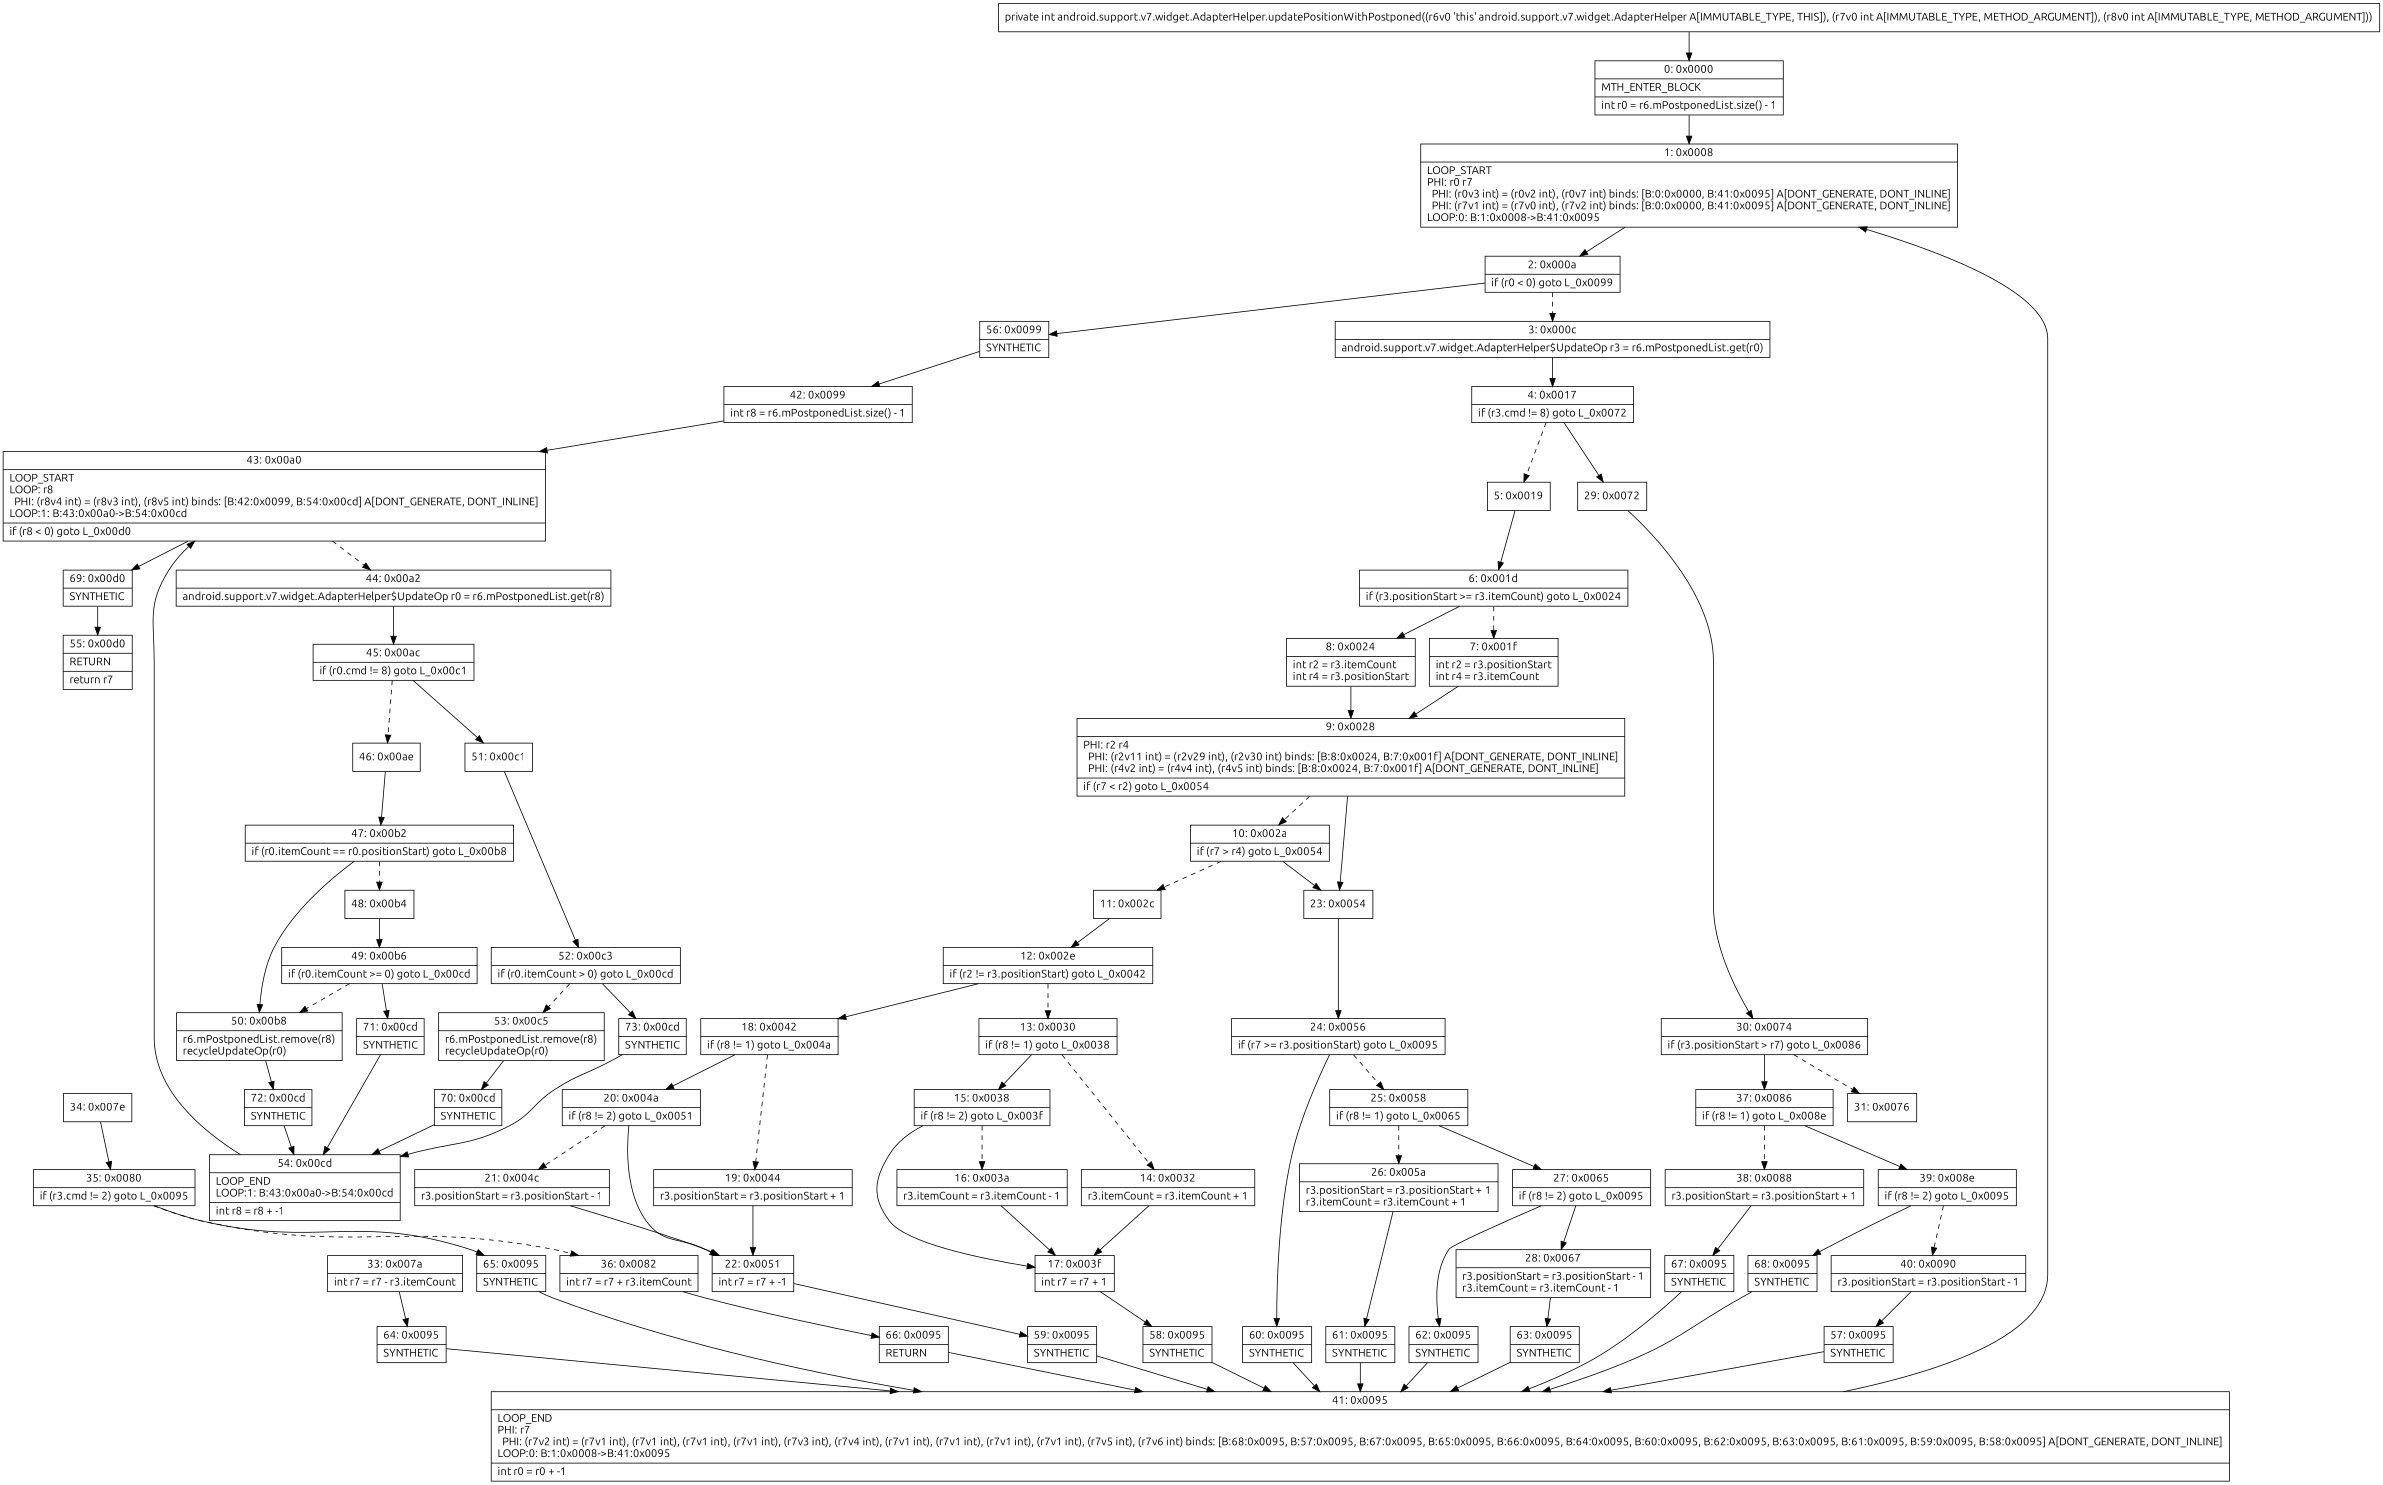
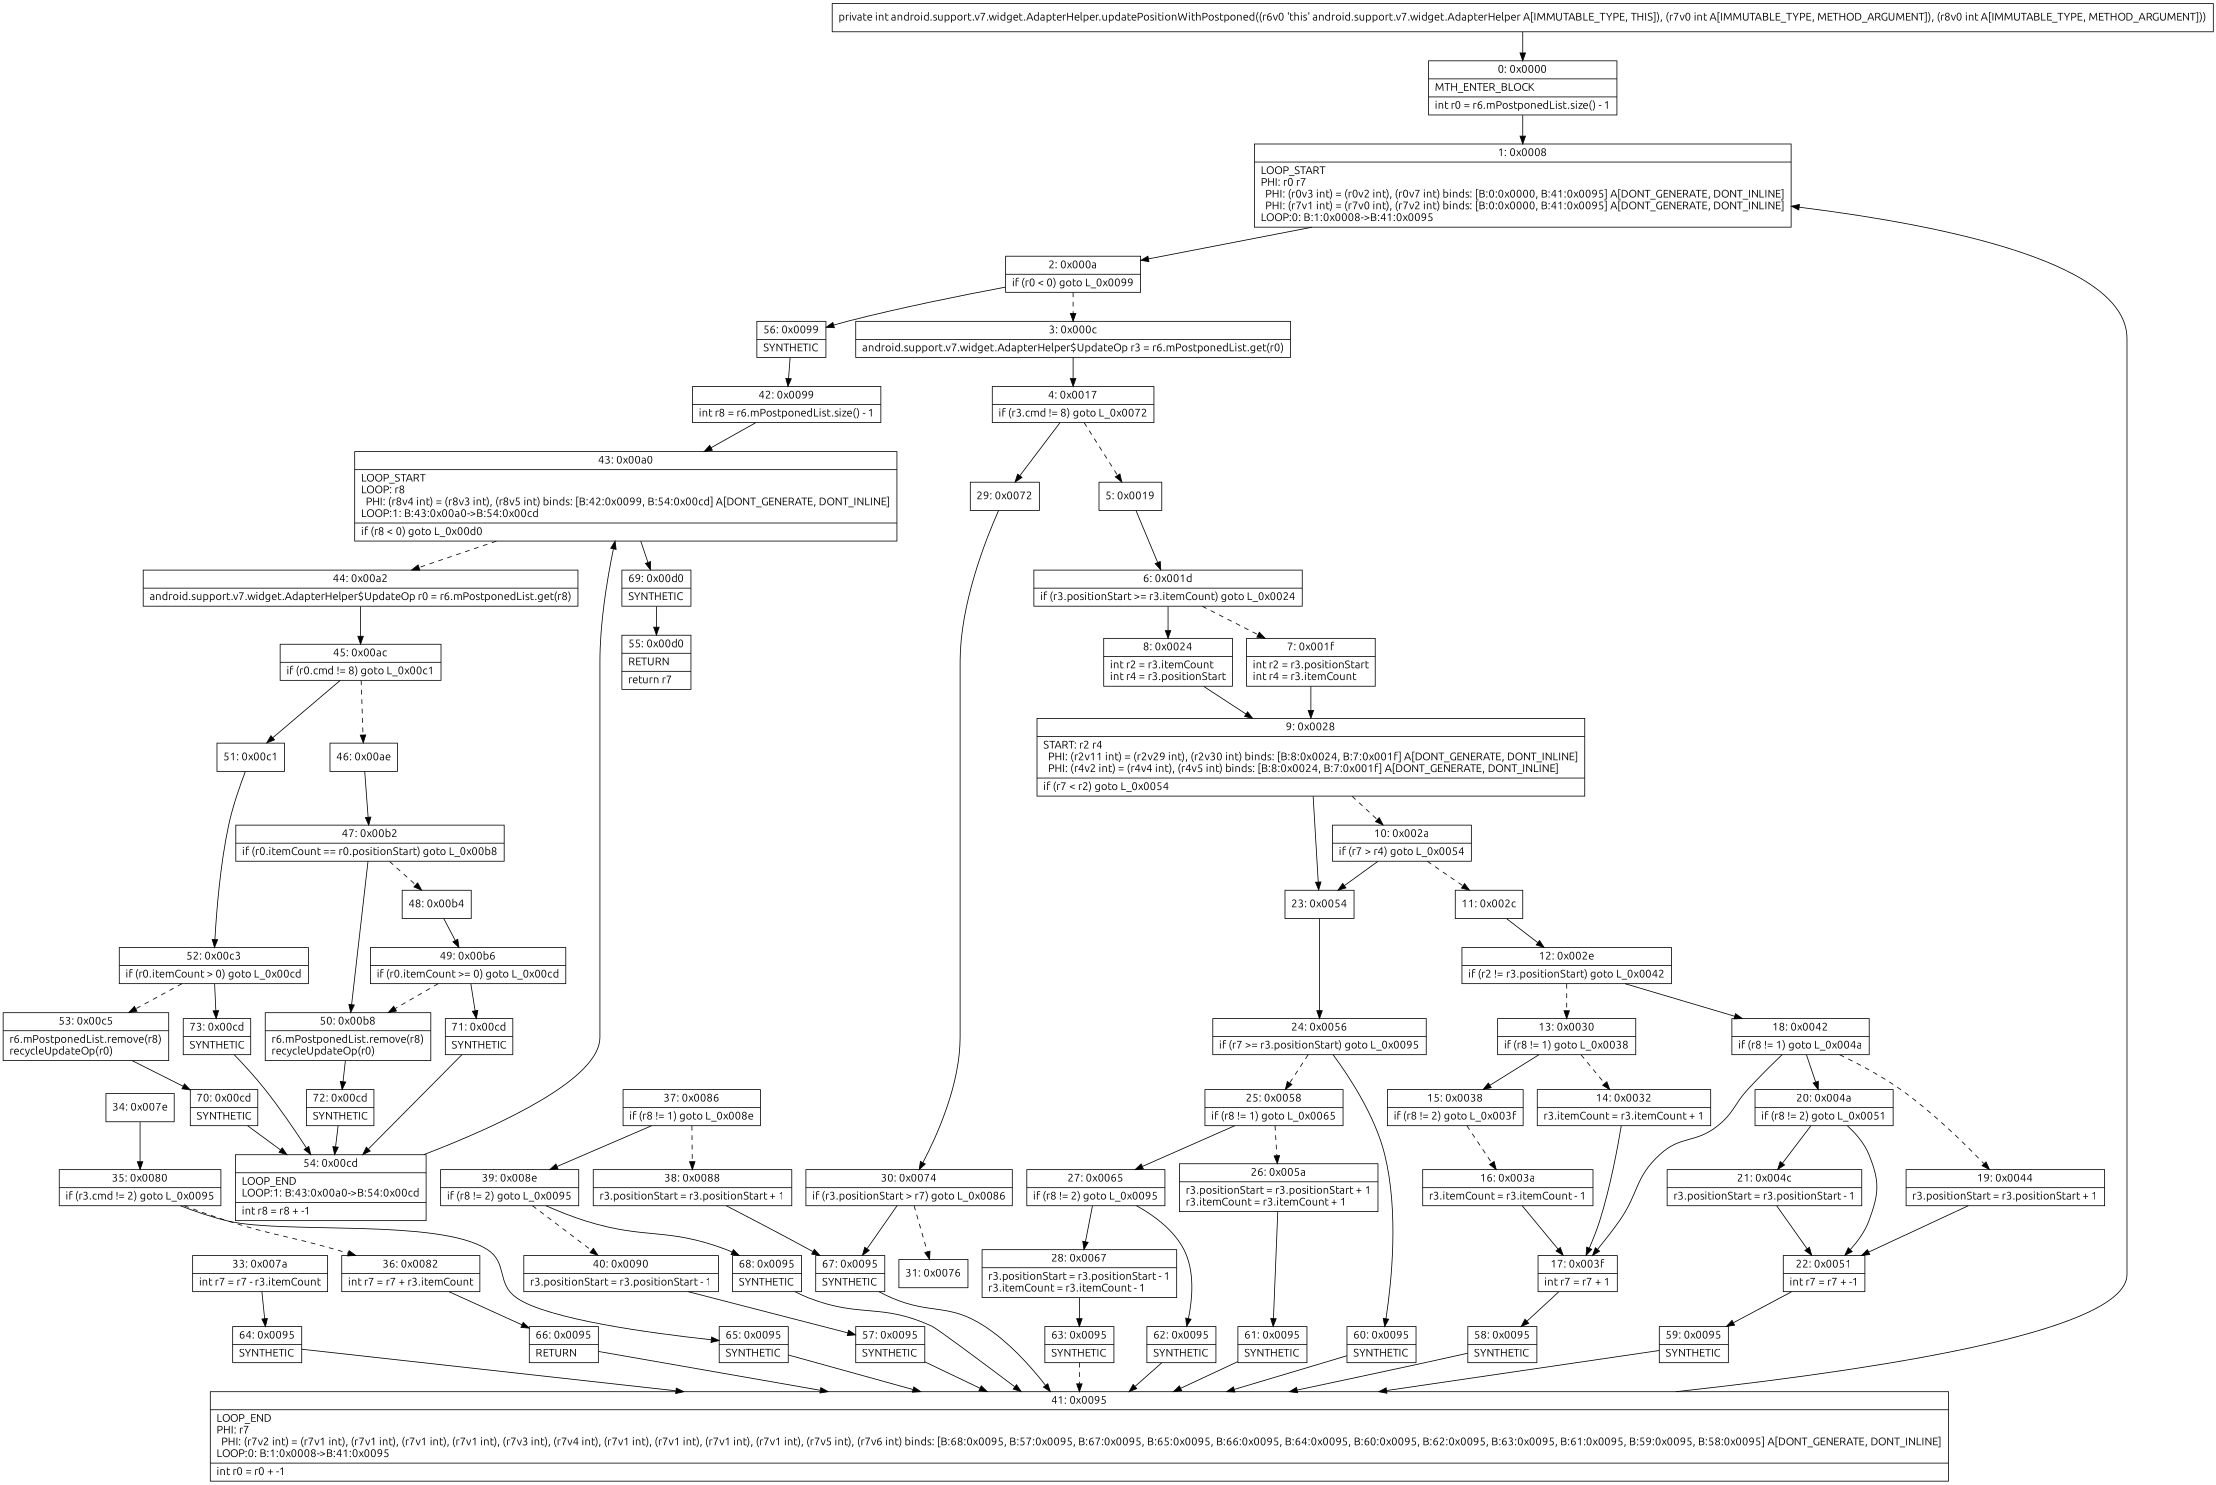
(1108, 745) -> (1074, 745)
(1764, 1068) -> (882, 1227)
(575, 1145) -> (1797, 1144)
(901, 1230) -> (1680, 1142)
(1484, 1375) -> (1079, 1373)
